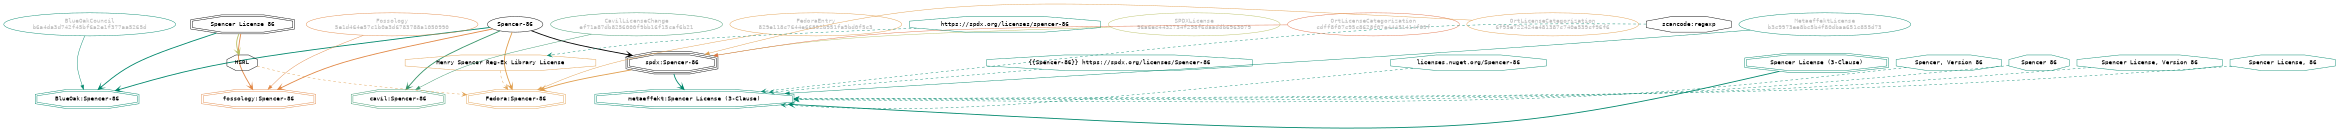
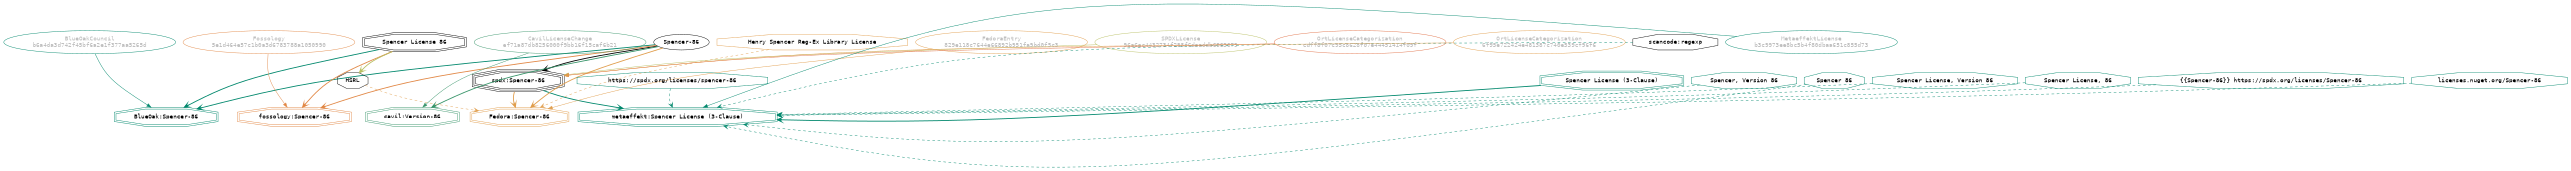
(725, 37) -> (669, 96)
(398, 99) -> (412, 117)
